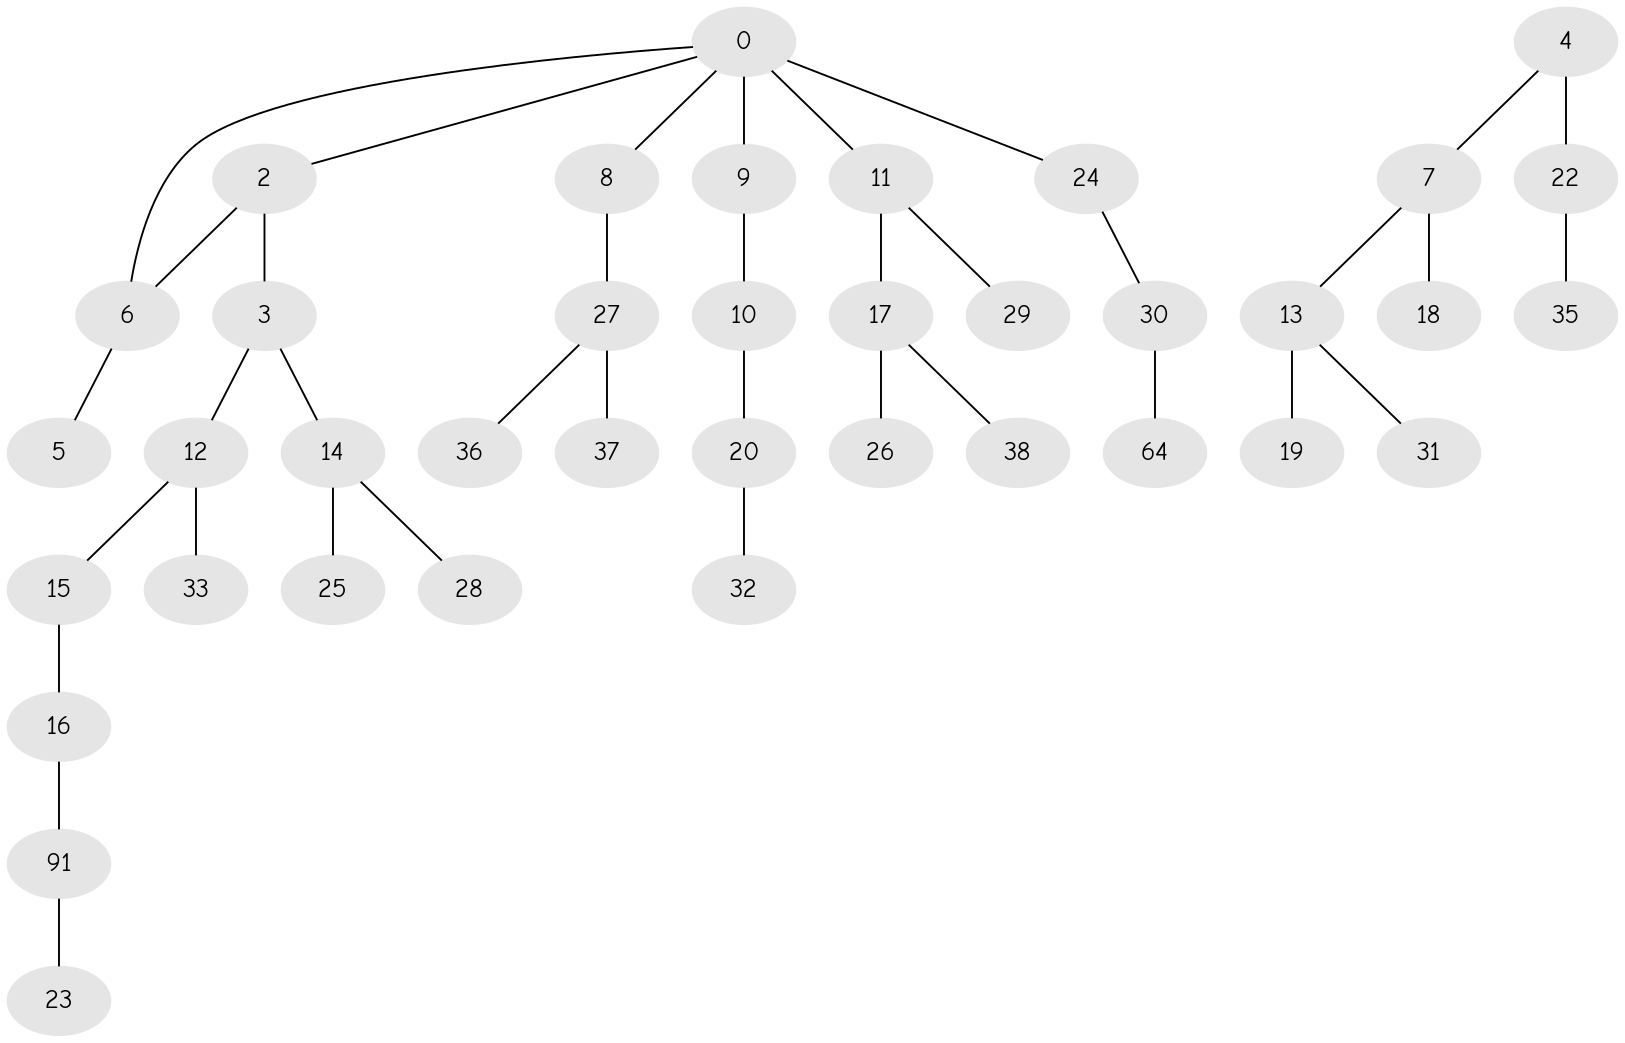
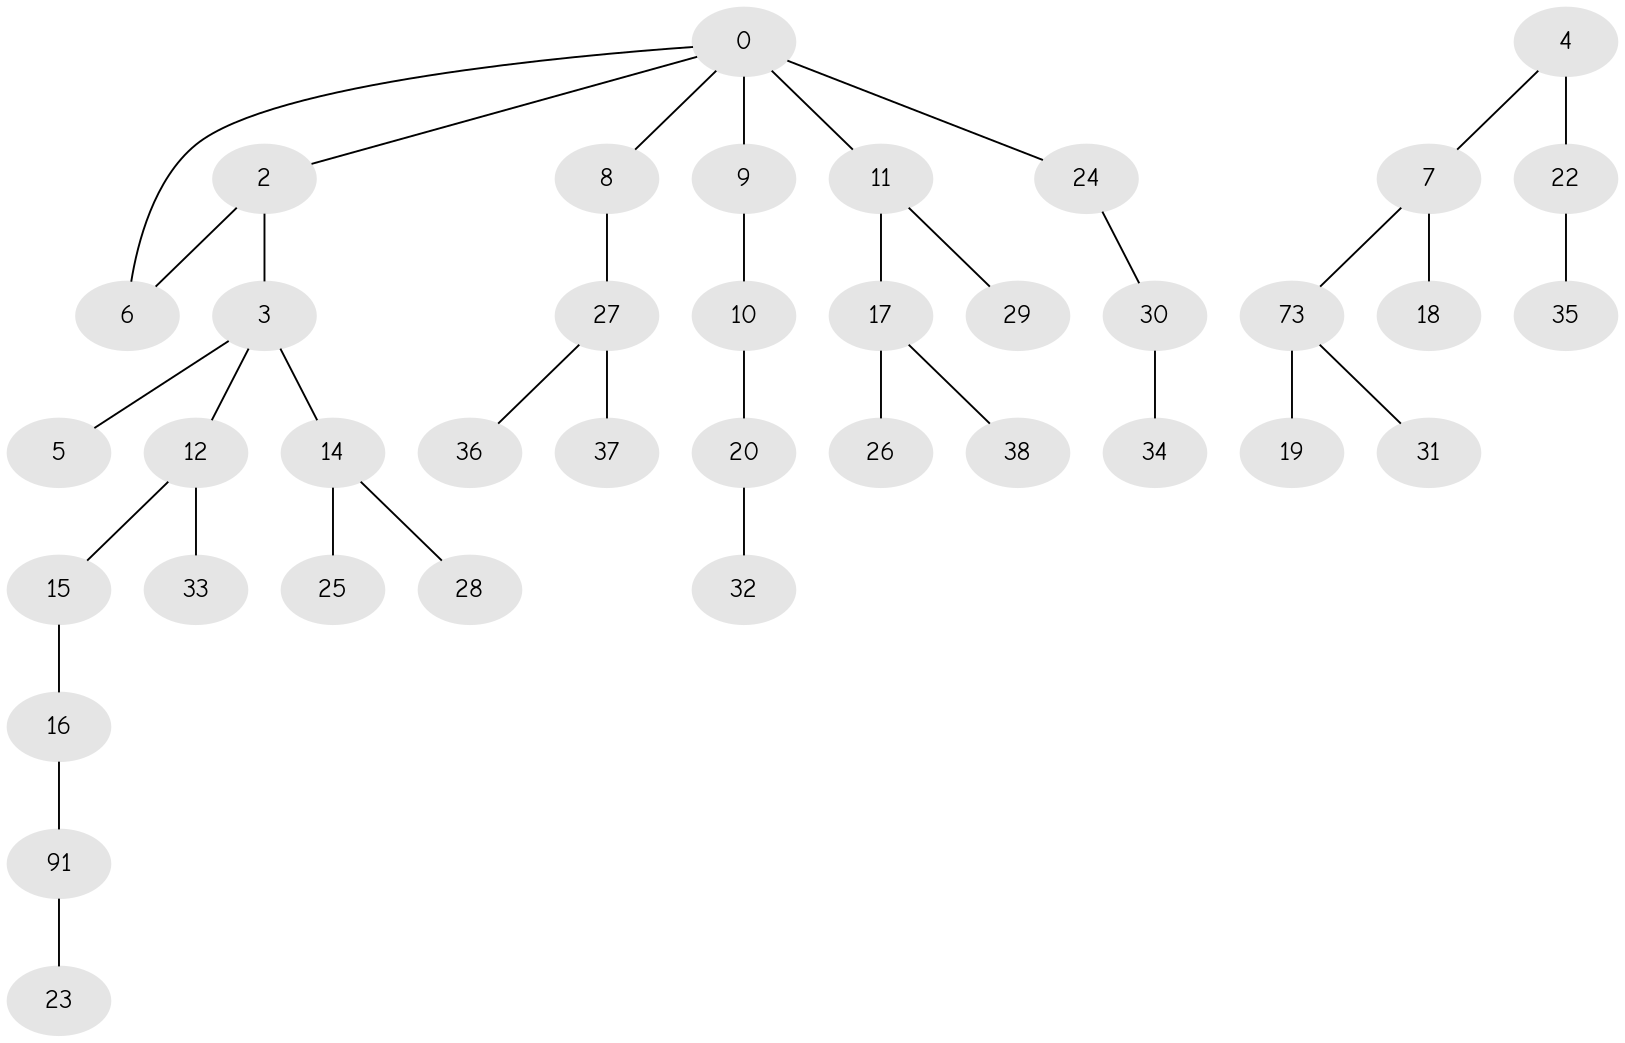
(1292, 316) -> (1292, 316)
(93, 384) -> (162, 384)
(1155, 453) -> (1155, 453)
